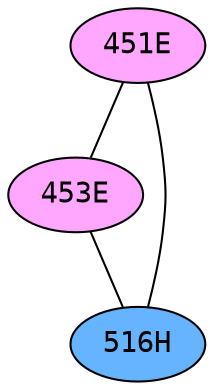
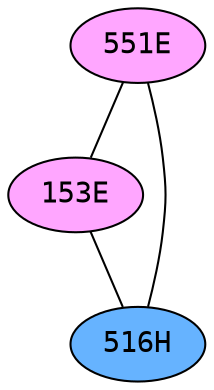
(138, 46) -> (138, 46)
(76, 195) -> (76, 195)
